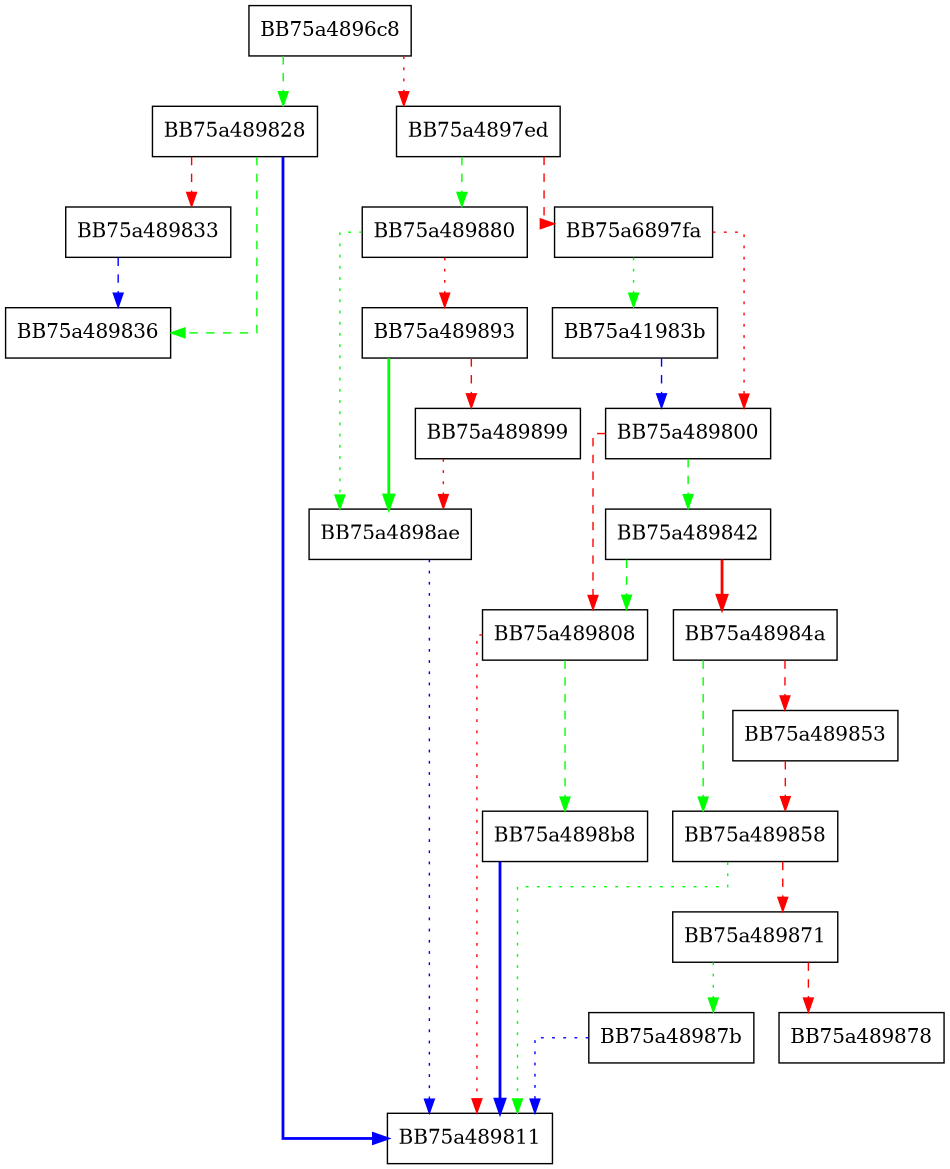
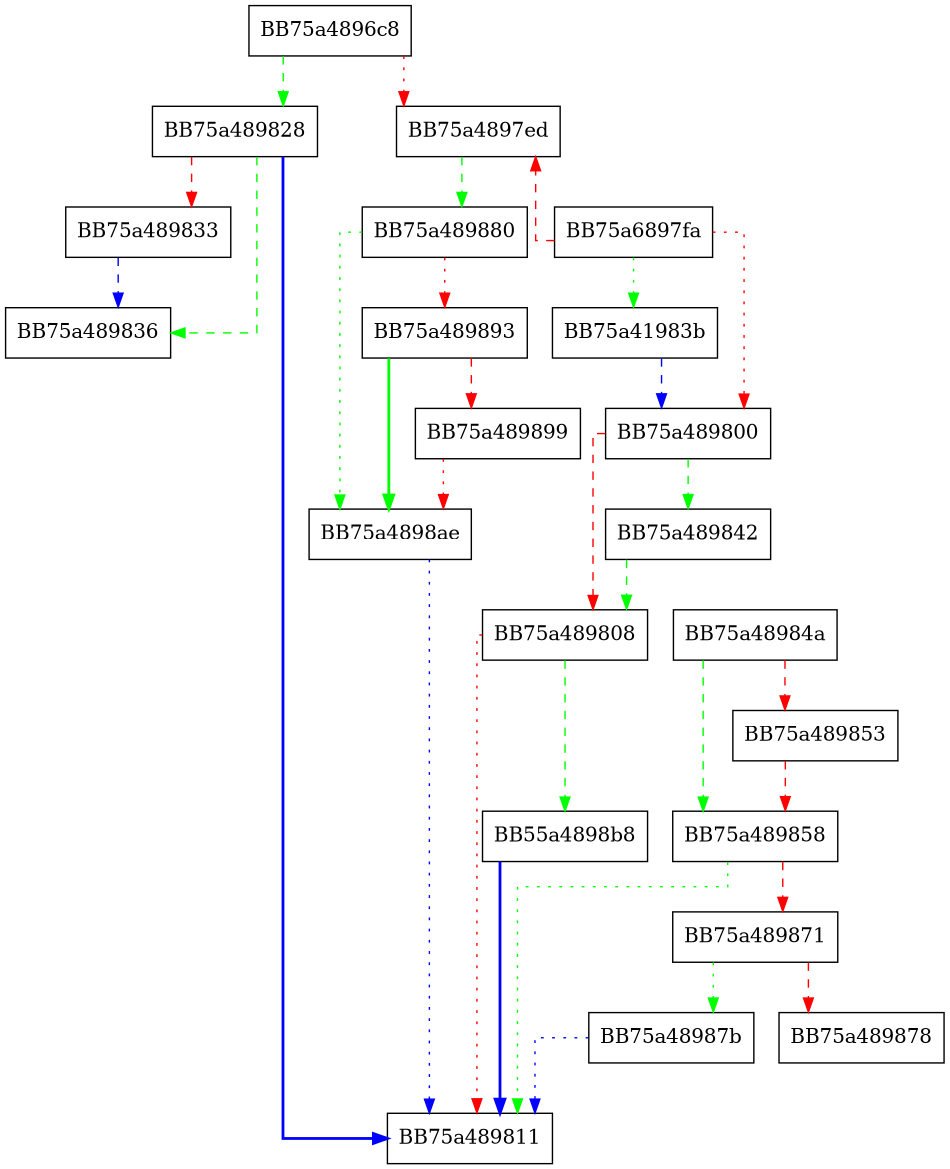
(544, 191) -> (536, 215)
(722, 577) -> none
(565, 836) -> (565, 836)
